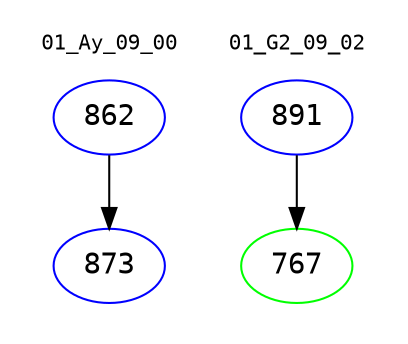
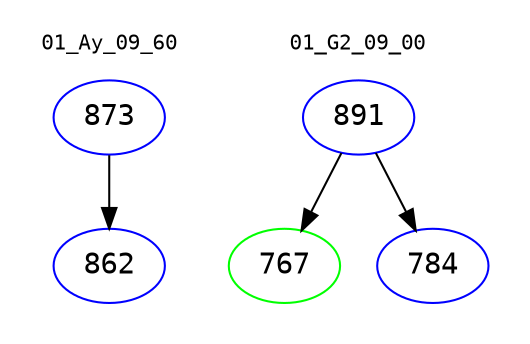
(110, 44) -> (110, 44)
(298, 44) -> (359, 44)
(109, 182) -> (109, 182)
none -> (433, 266)
